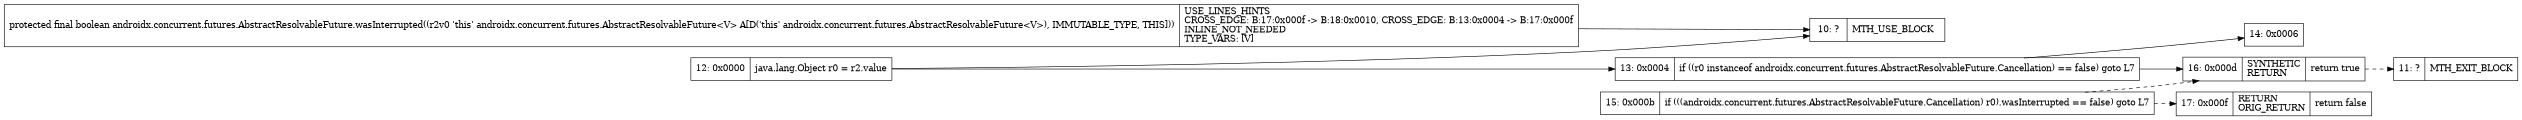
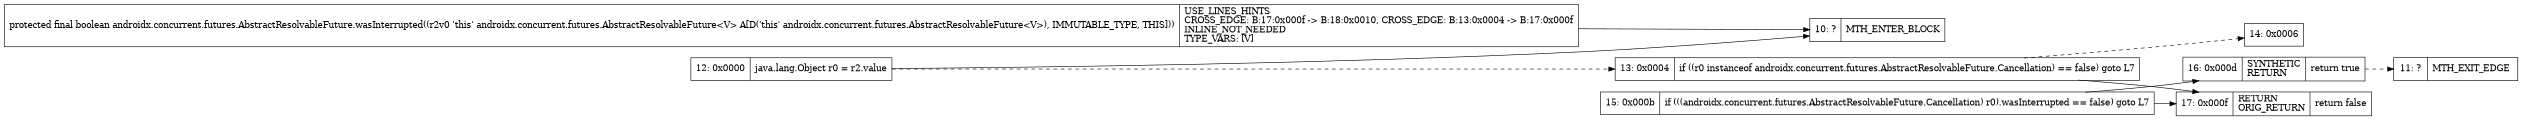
(1893, 30) -> (1893, 30)
(2131, 49) -> (2131, 49)
(1250, 69) -> (1250, 69)
(2158, 69) -> (2130, 84)
(2471, 69) -> (2471, 69)
(2139, 88) -> (2131, 88)
(2162, 104) -> (2162, 104)
